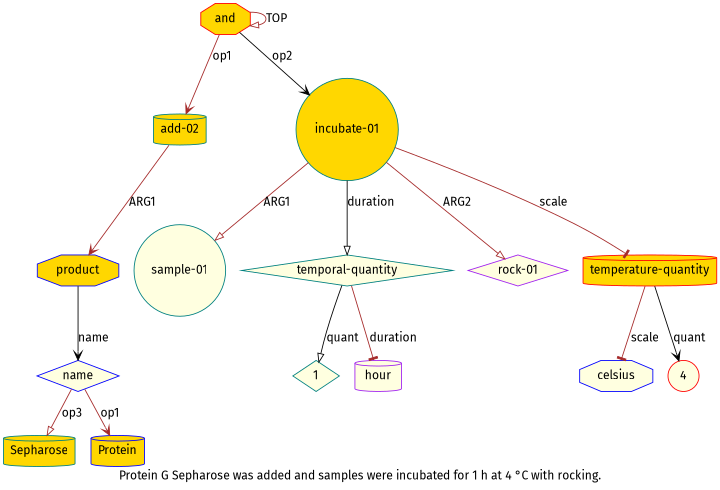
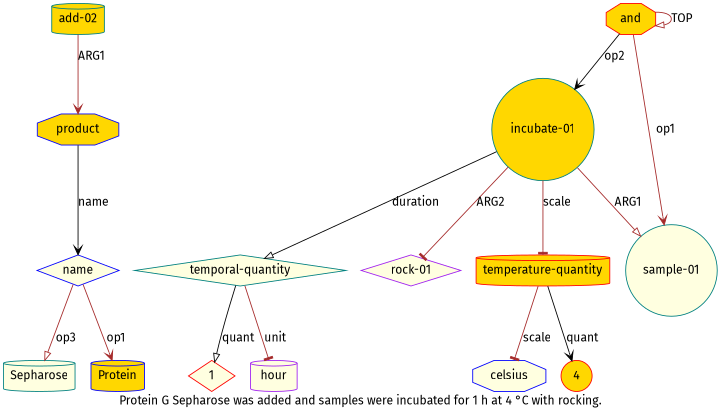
(204, 70) -> (648, 126)
(442, 208) -> (467, 211)
(393, 338) -> (276, 338)
(316, 376) -> (212, 376)
(684, 376) -> (577, 376)
(39, 451) -> (39, 376)
